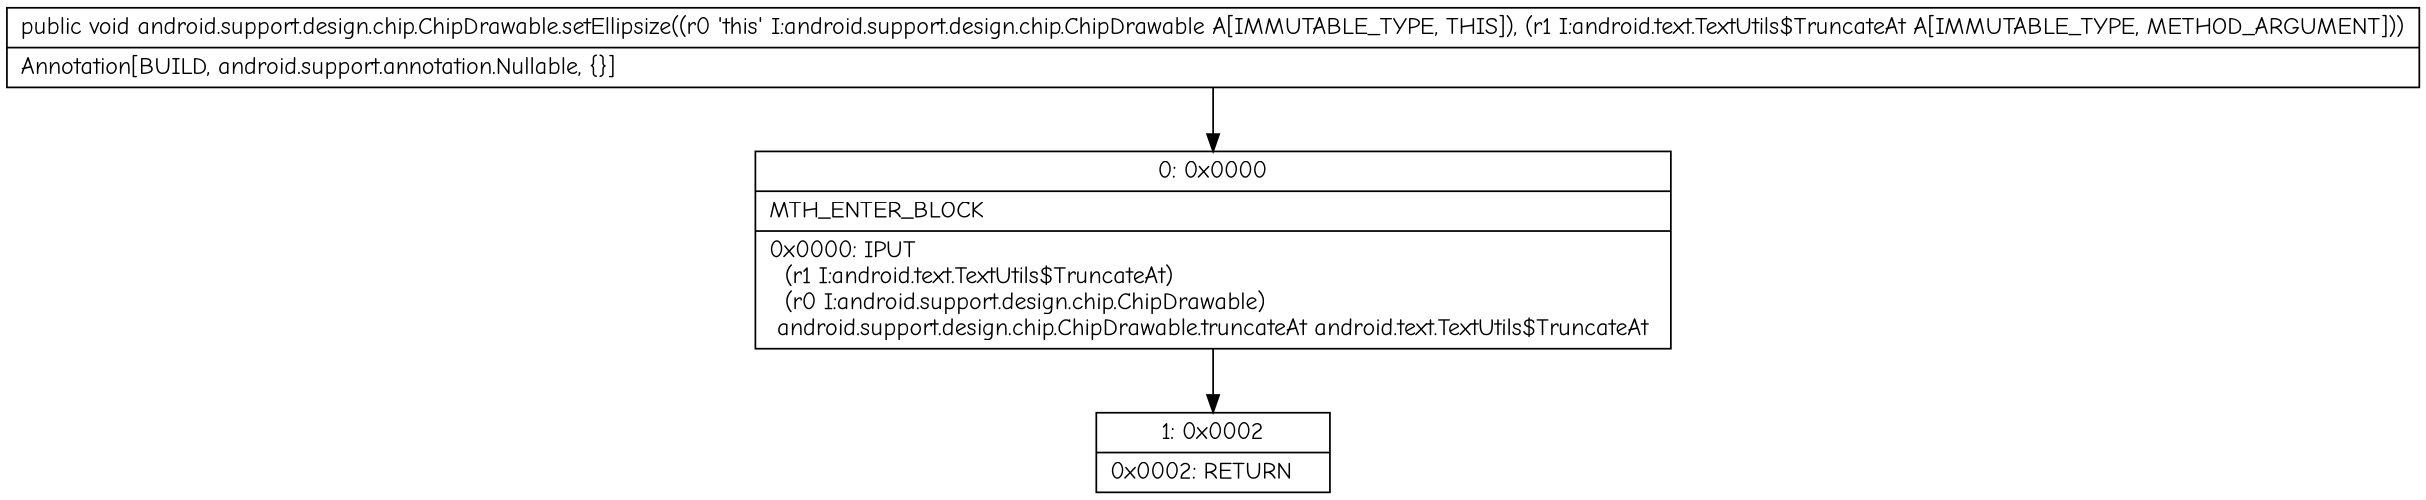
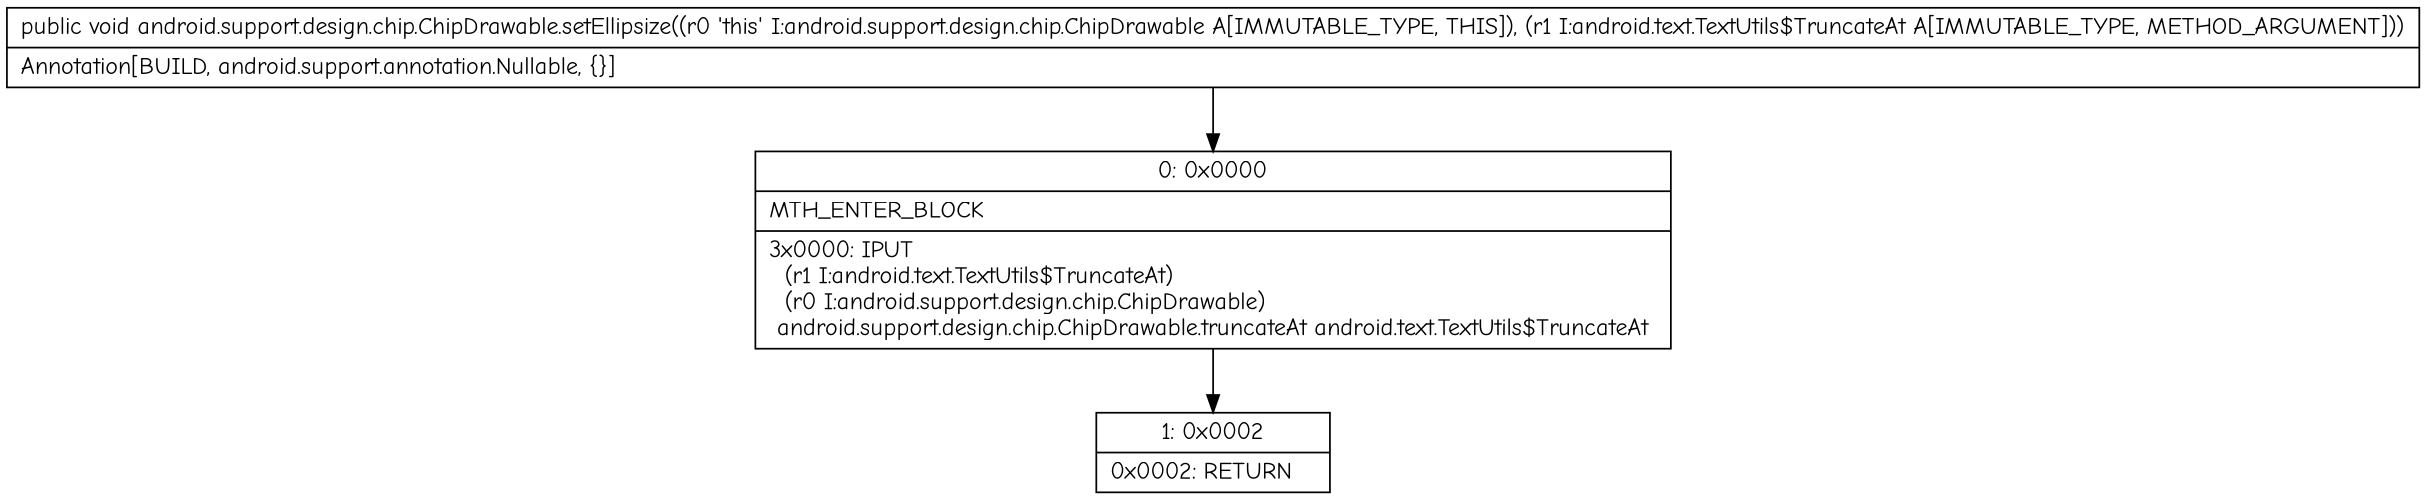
(851, 250) -> (850, 250)
